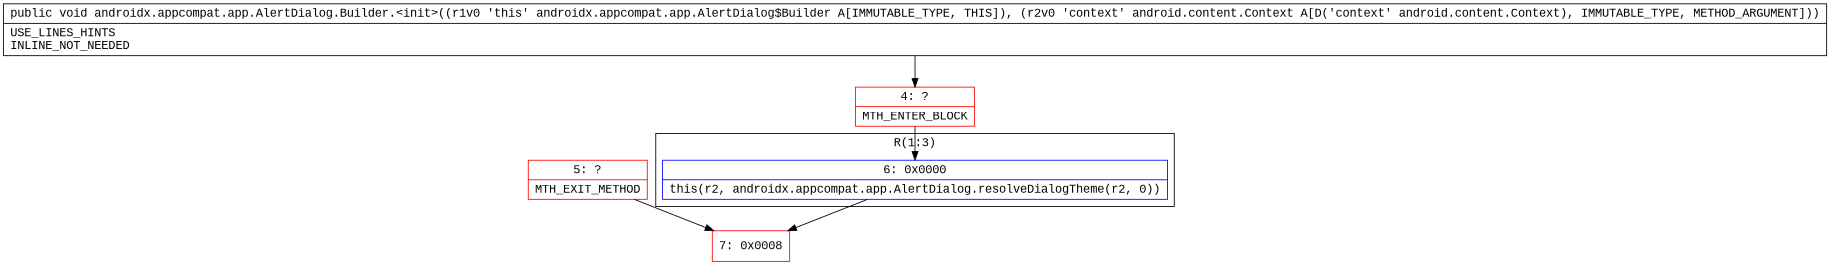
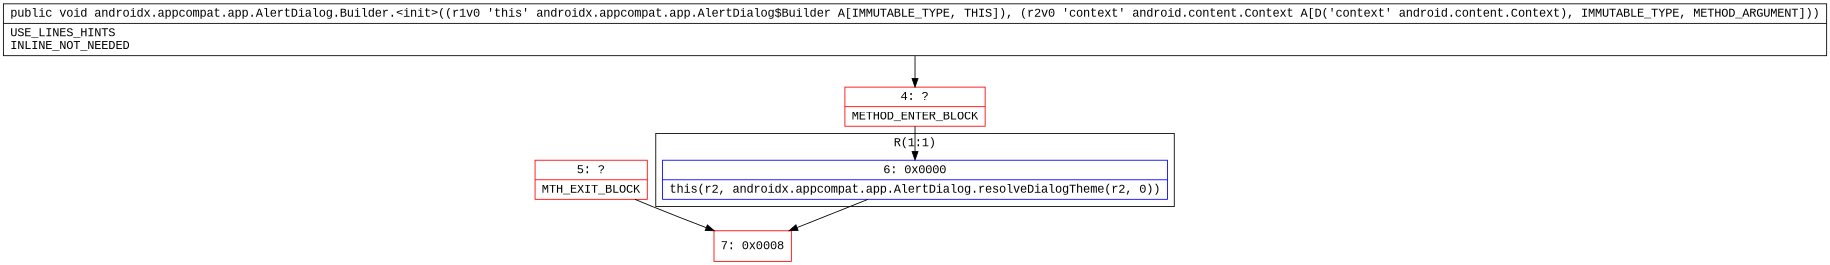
(915, 116) -> (915, 116)
(915, 143) -> (915, 143)
(588, 189) -> (591, 189)
